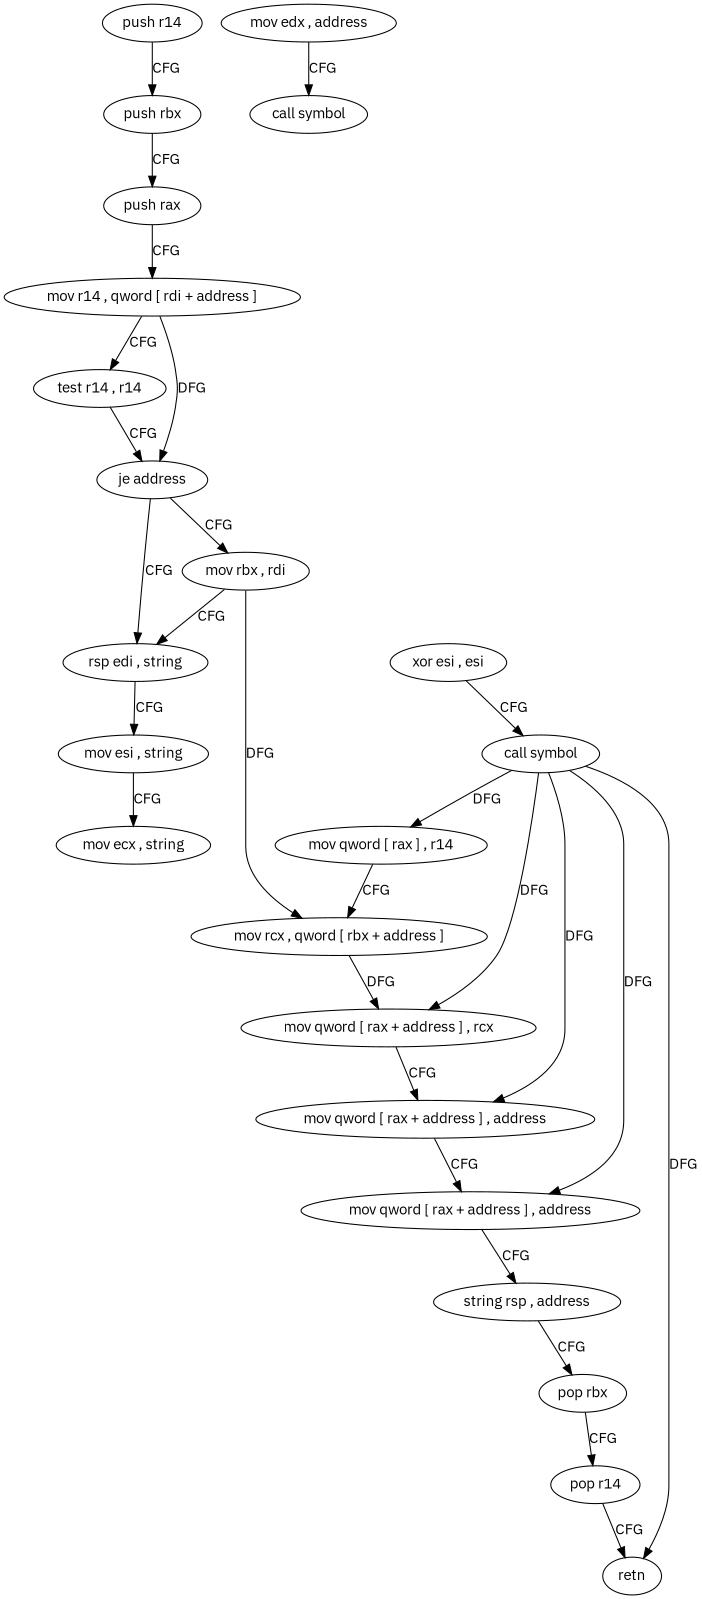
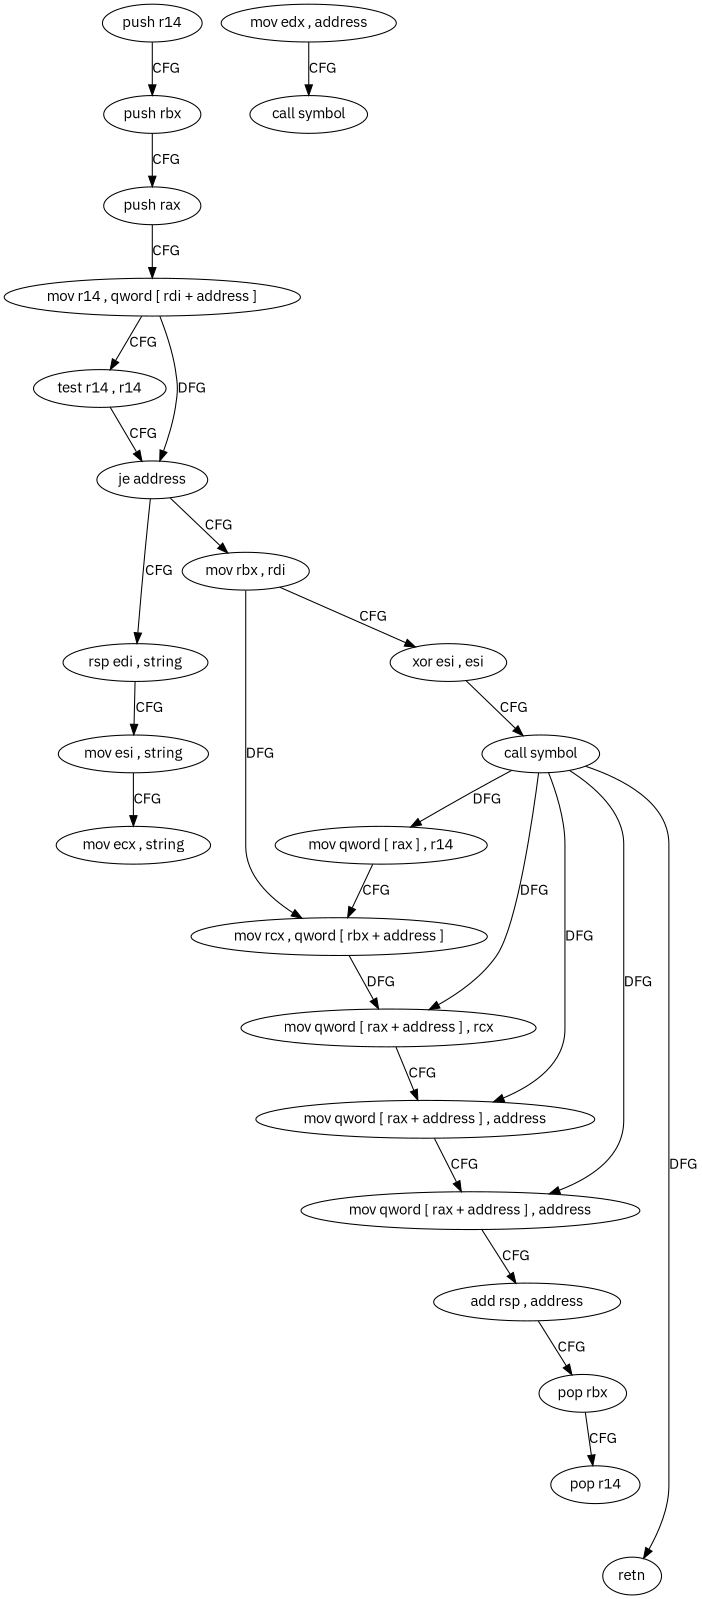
(195, 614) -> (343, 615)
(527, 1302) -> (527, 1302)
(612, 1526) -> none
